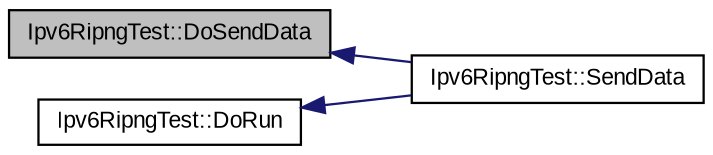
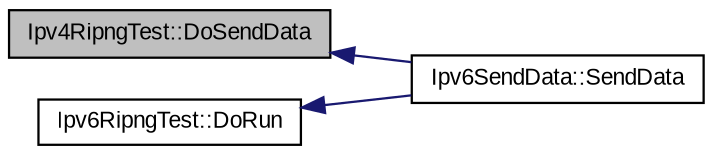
(170, 34) -> (170, 34)
(558, 79) -> (558, 79)
